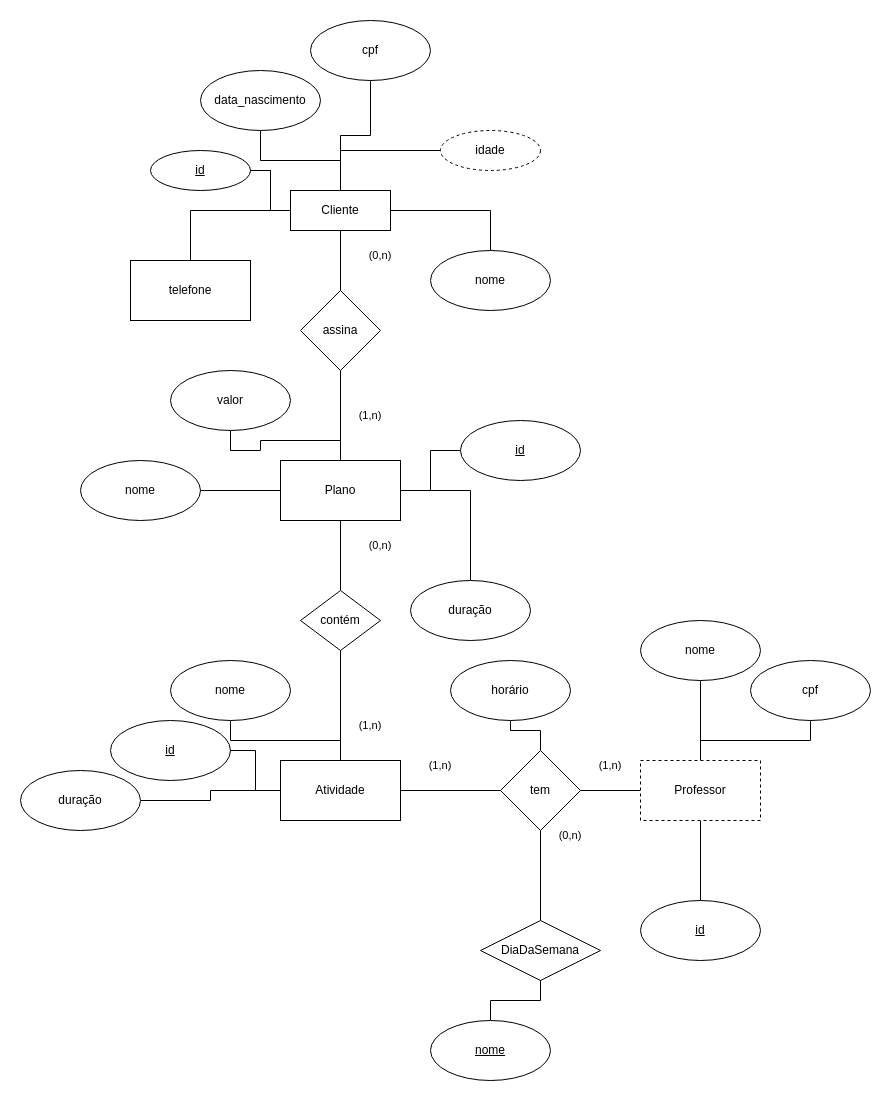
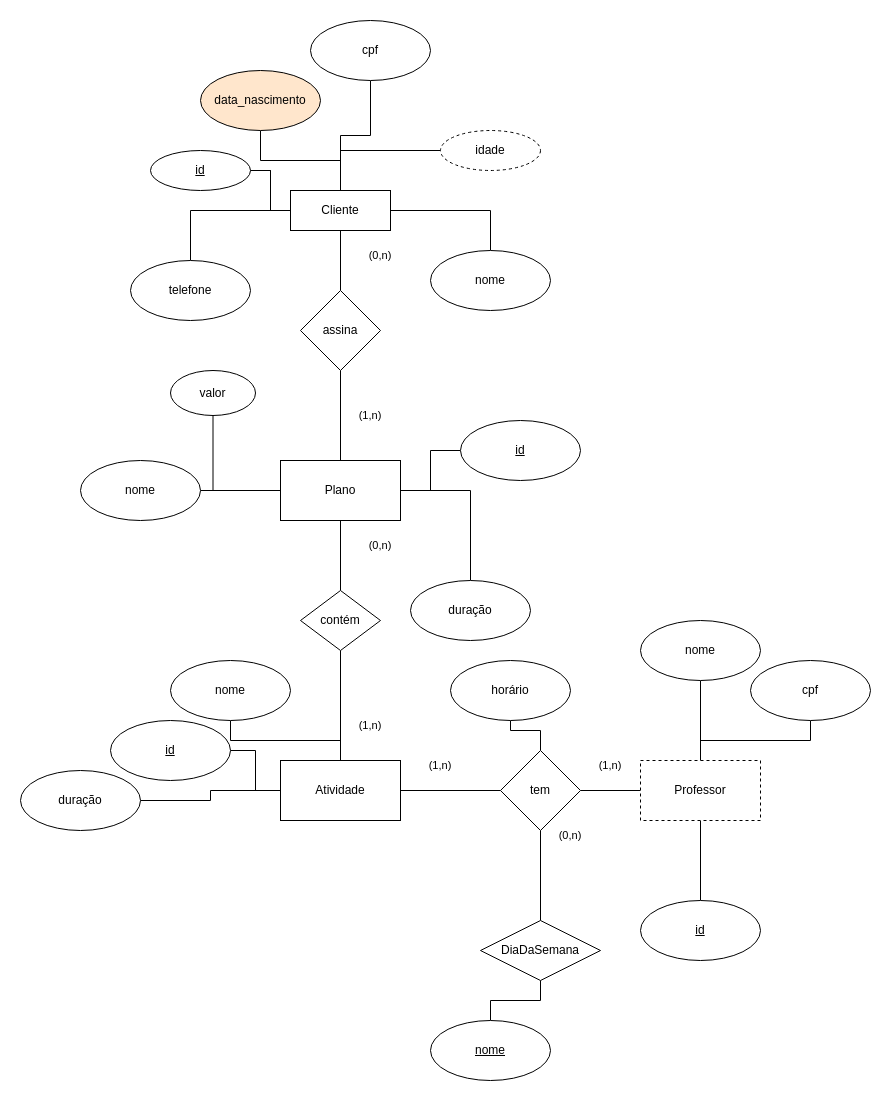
(261, 101) -> (261, 101)
(191, 291) -> (191, 291)
(231, 401) -> (213, 393)
